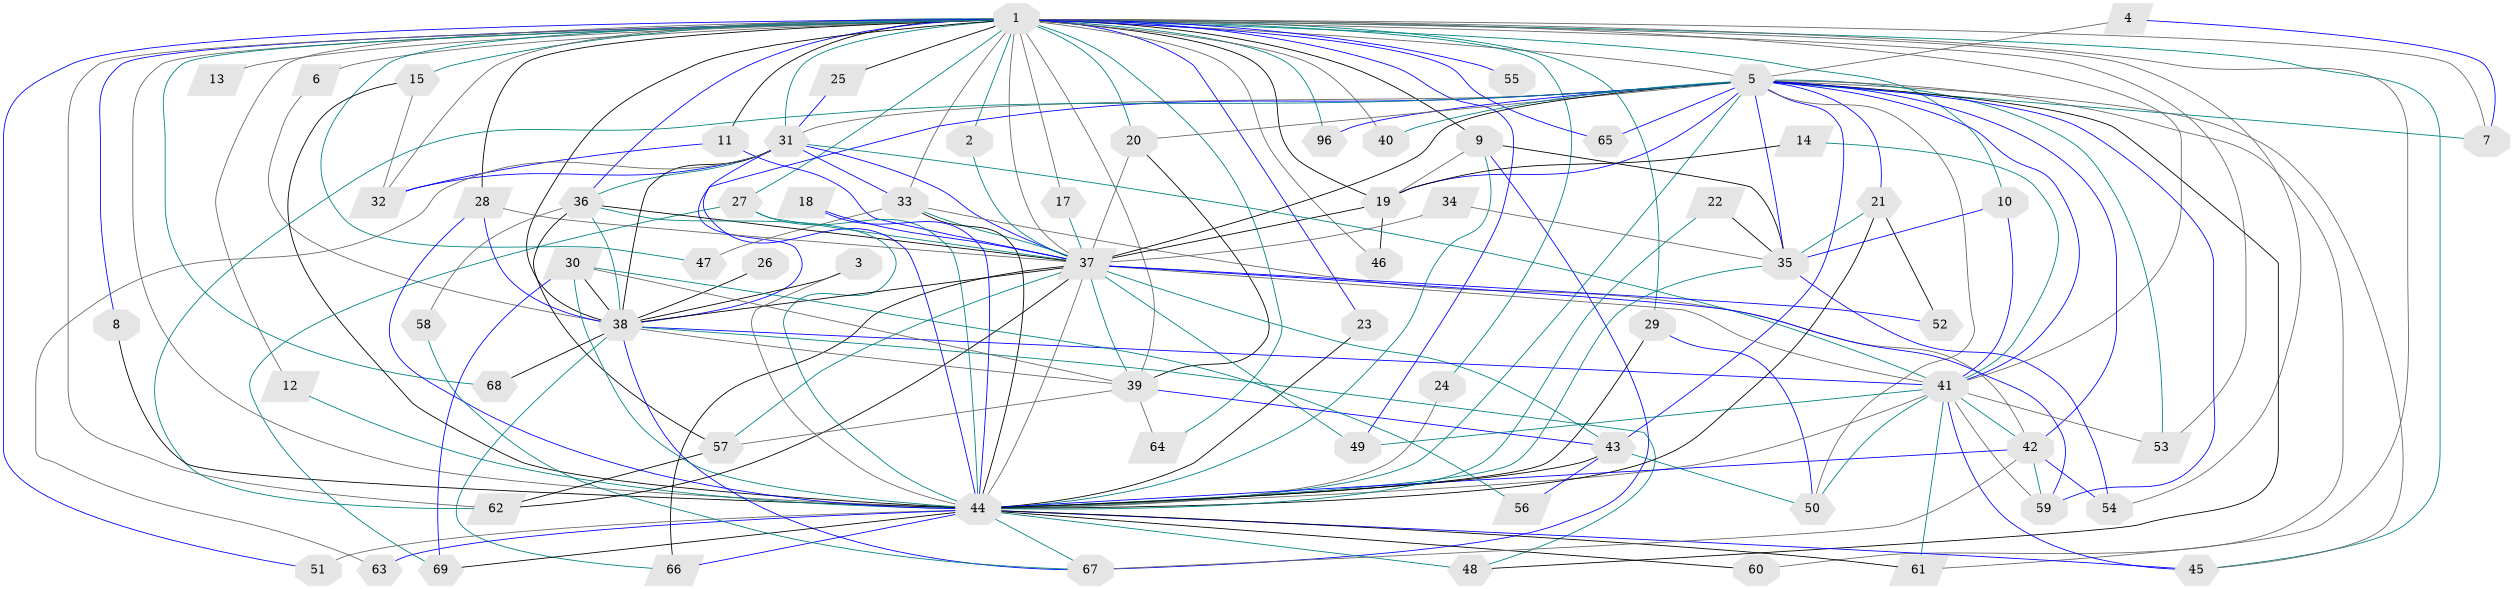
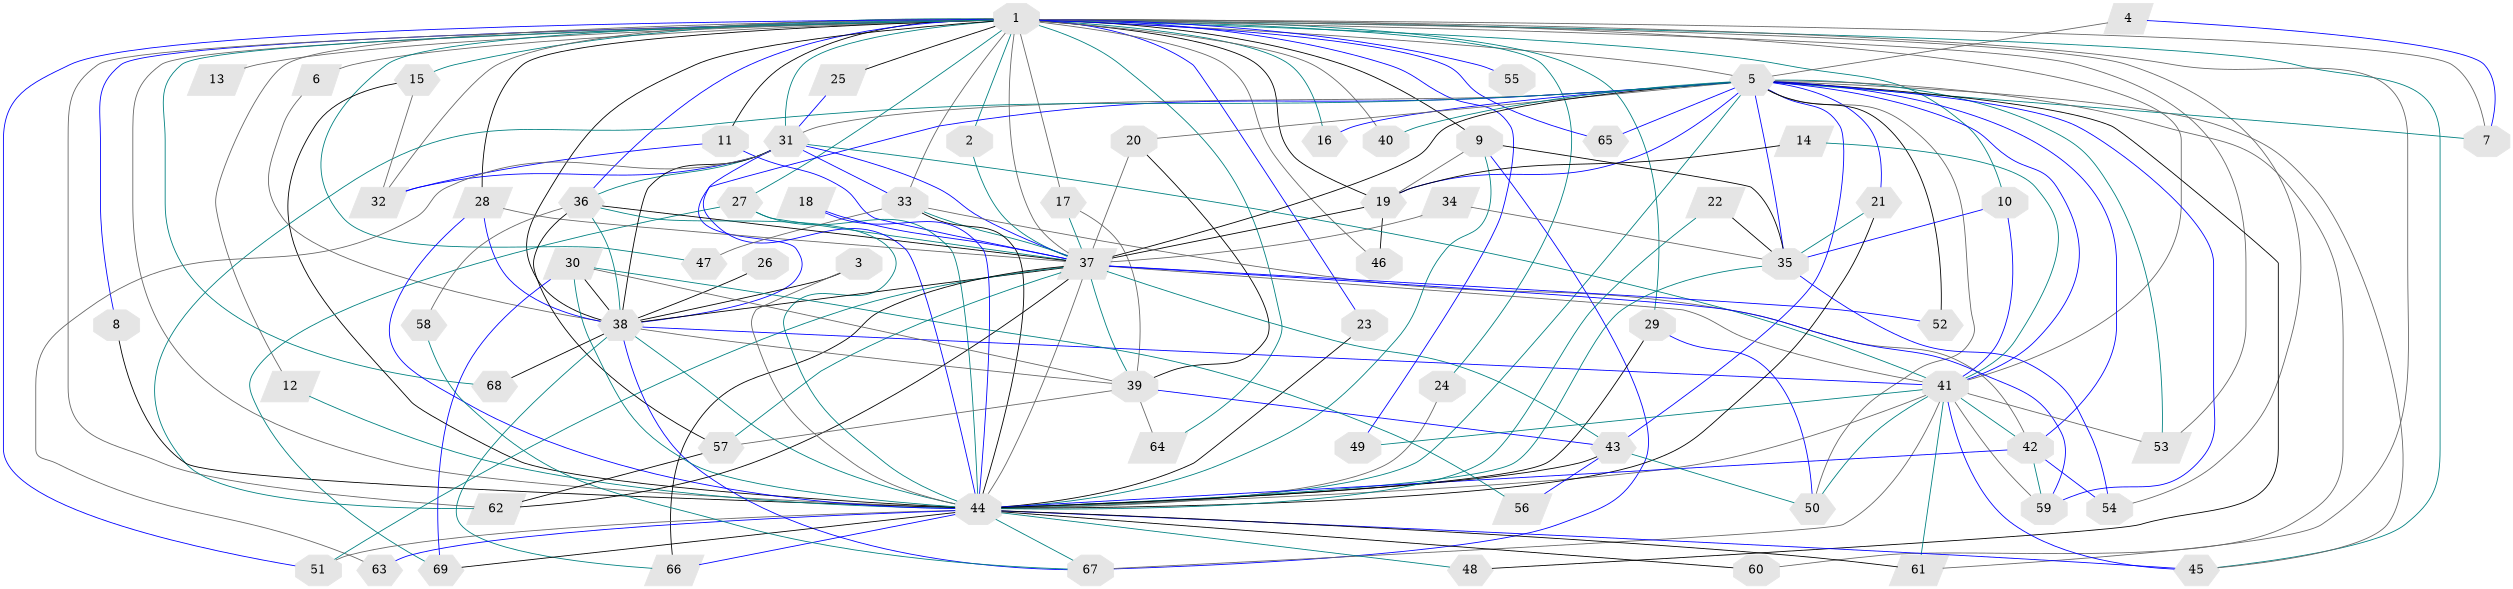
(1098, 63) -> none
(1325, 141) -> (1325, 141)
(1122, 203) -> (1137, 289)
(1910, 264) -> (1912, 161)
(1206, 345) -> (702, 365)
(1199, 375) -> (783, 444)
(1574, 547) -> (1558, 545)
